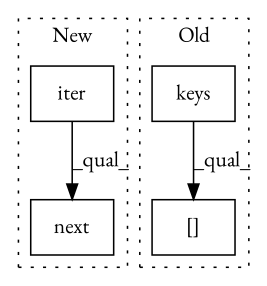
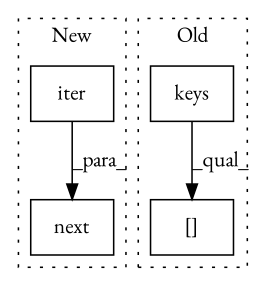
(101, 161) -> (100, 161)
